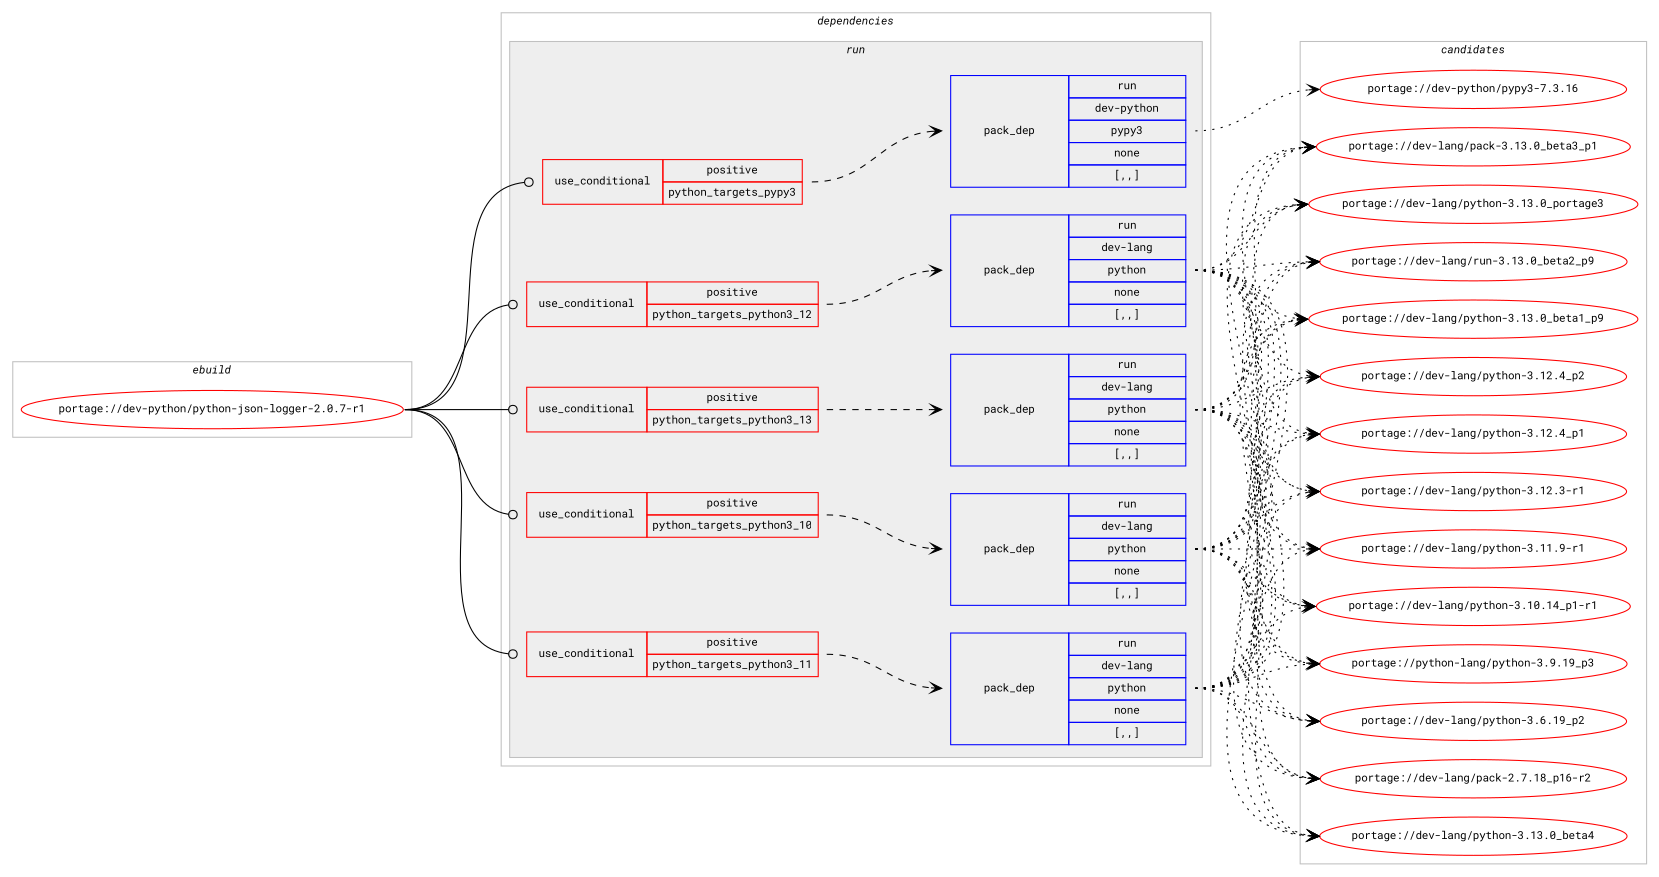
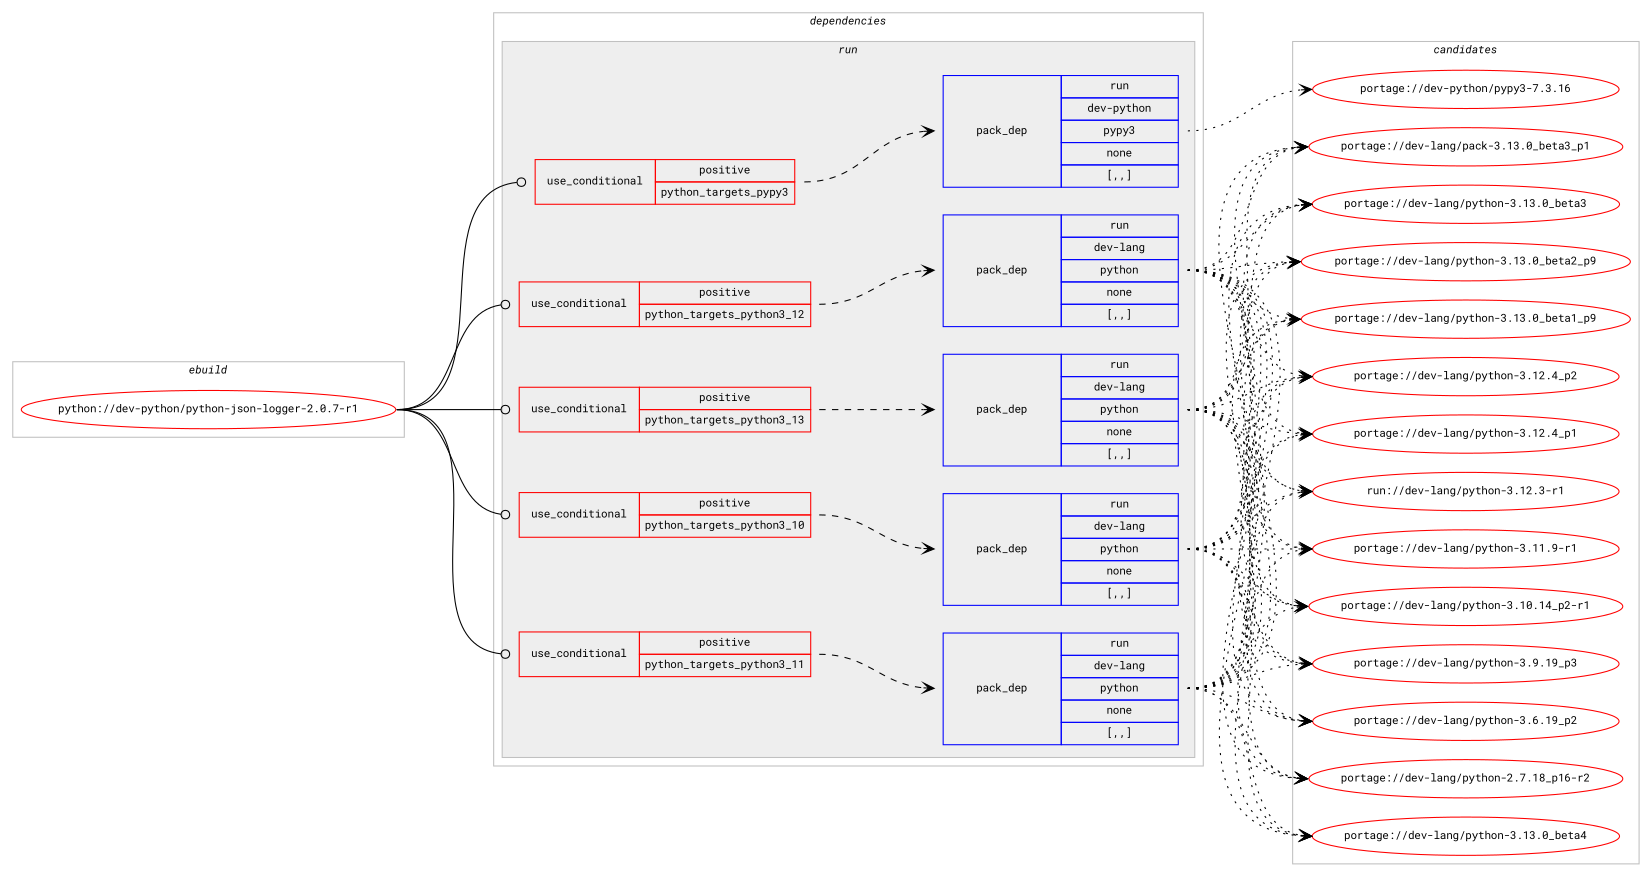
(1473, 204) -> (1466, 204)
(1473, 262) -> (1466, 262)
(212, 410) -> (209, 410)
(1473, 492) -> (1466, 492)
(1473, 606) -> (1466, 606)
(1473, 664) -> (1466, 664)
(1473, 779) -> (1466, 779)
